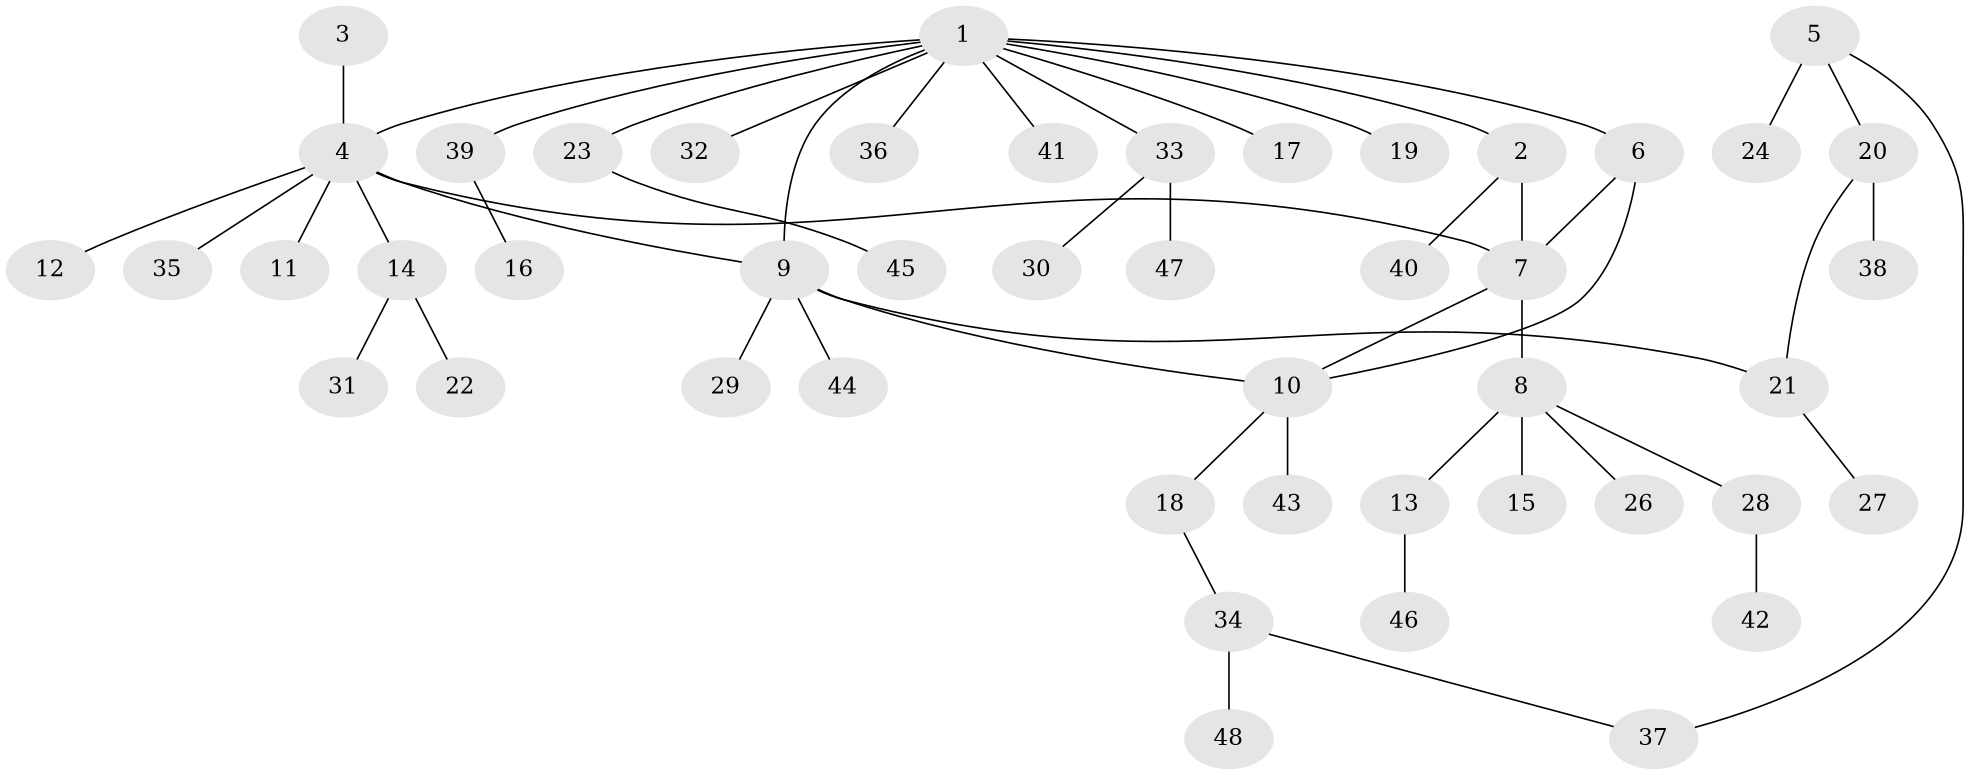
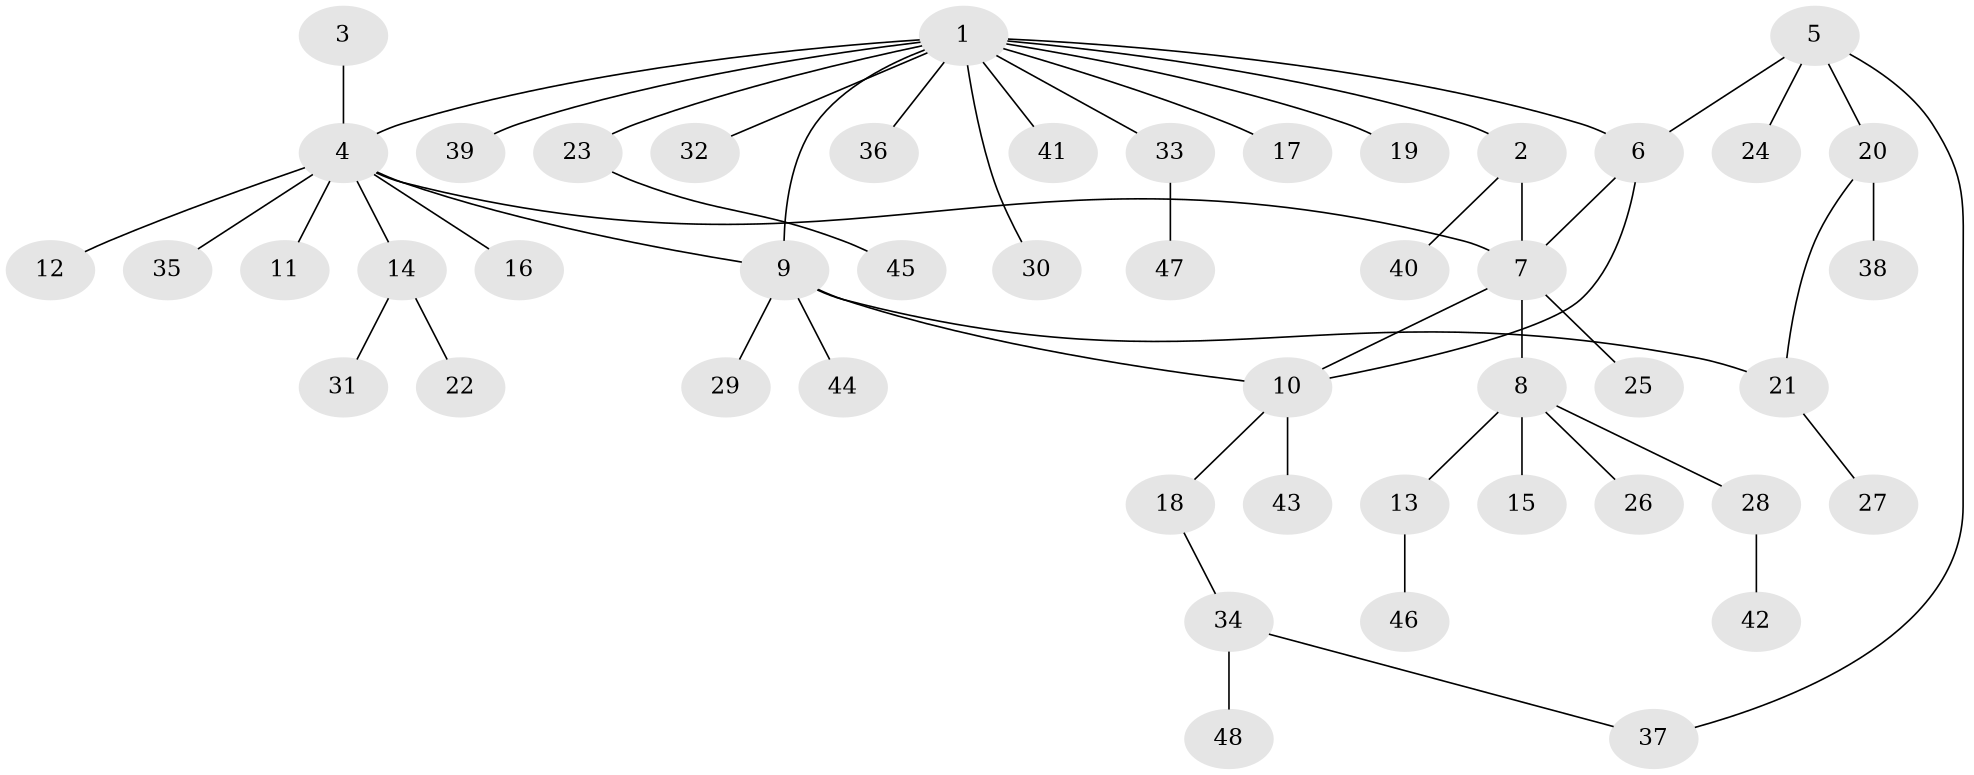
none -> (1727, 95)
(1103, 212) -> (987, 156)
(495, 221) -> (432, 212)
none -> (1639, 387)
